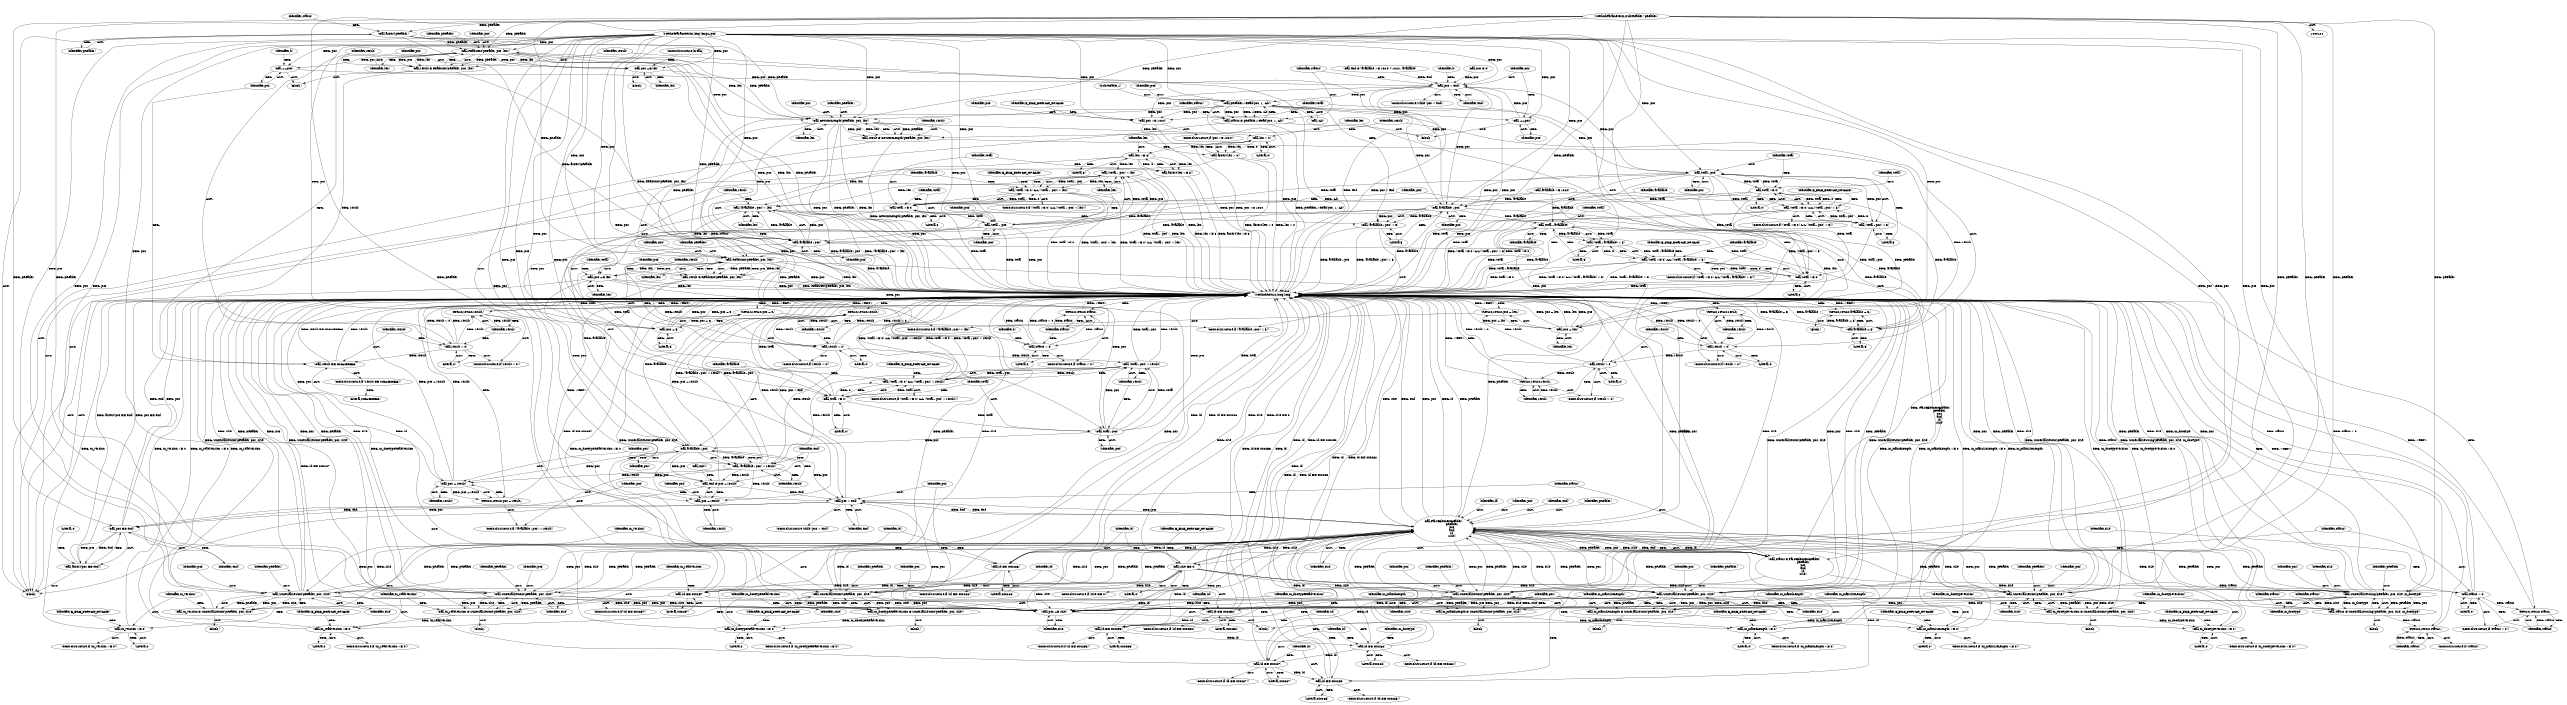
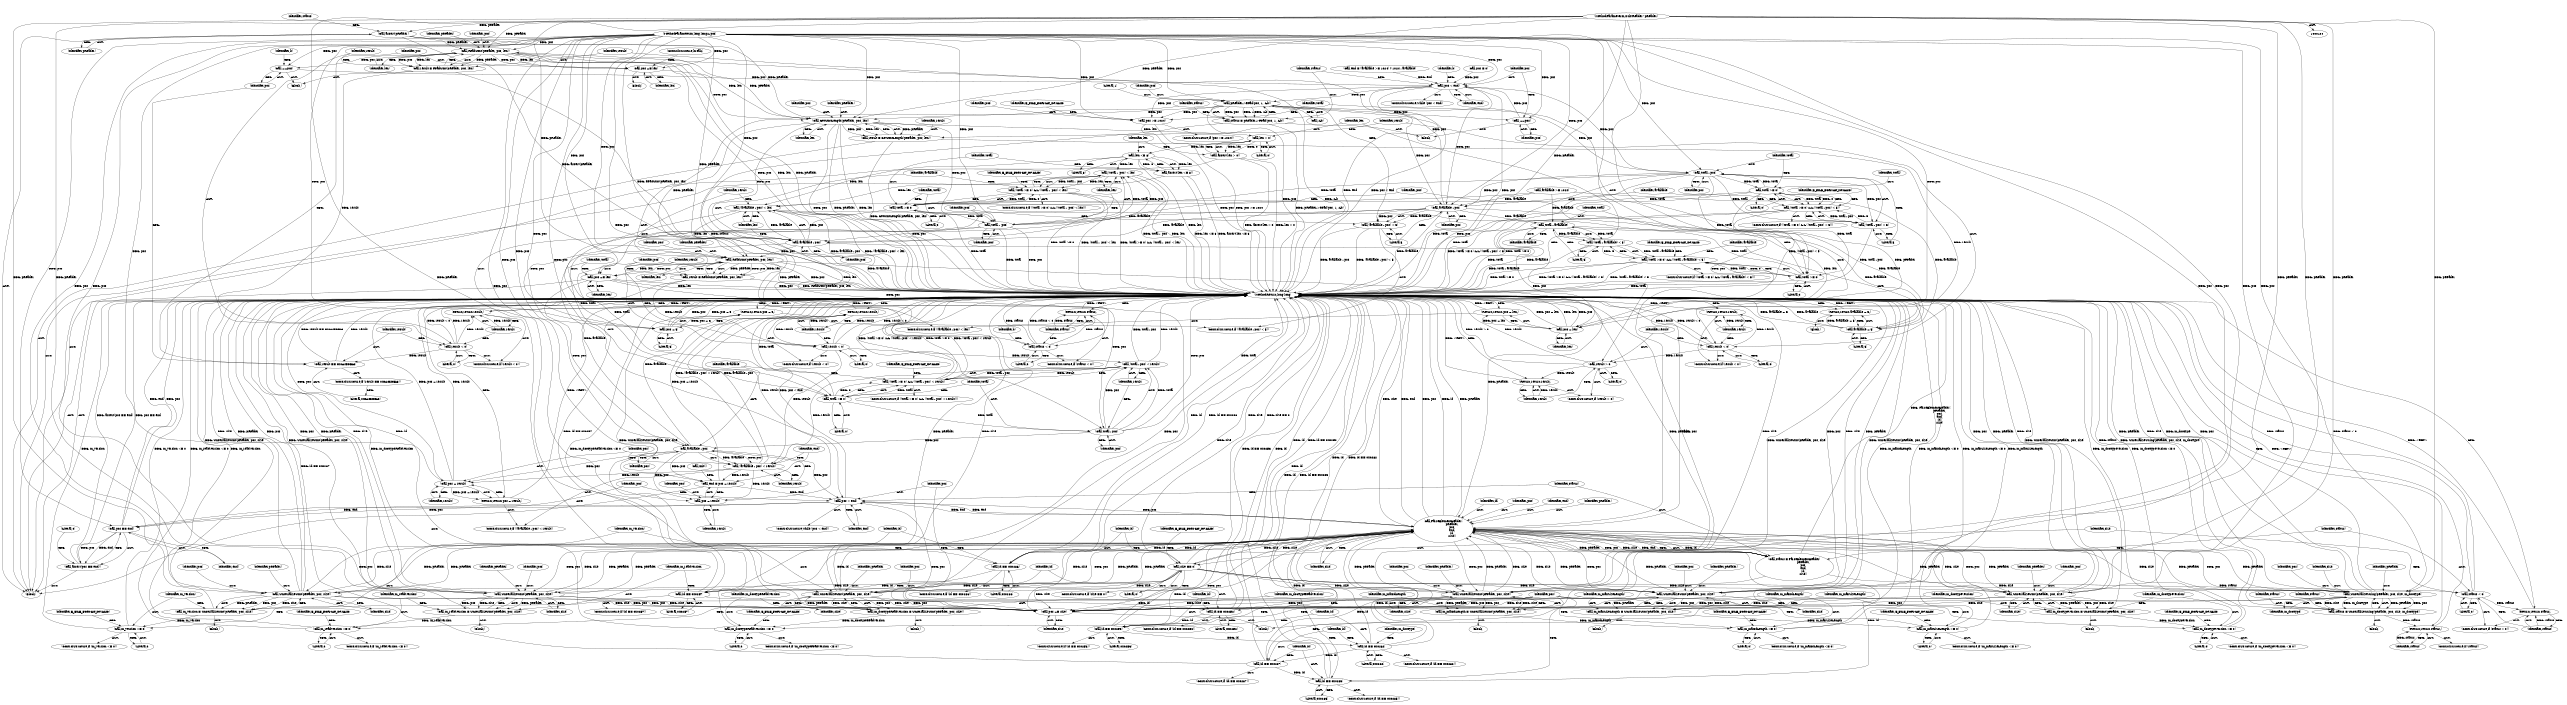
(1110, 86) -> (1110, 86)
none -> (169, 621)
(1279, 682) -> none
